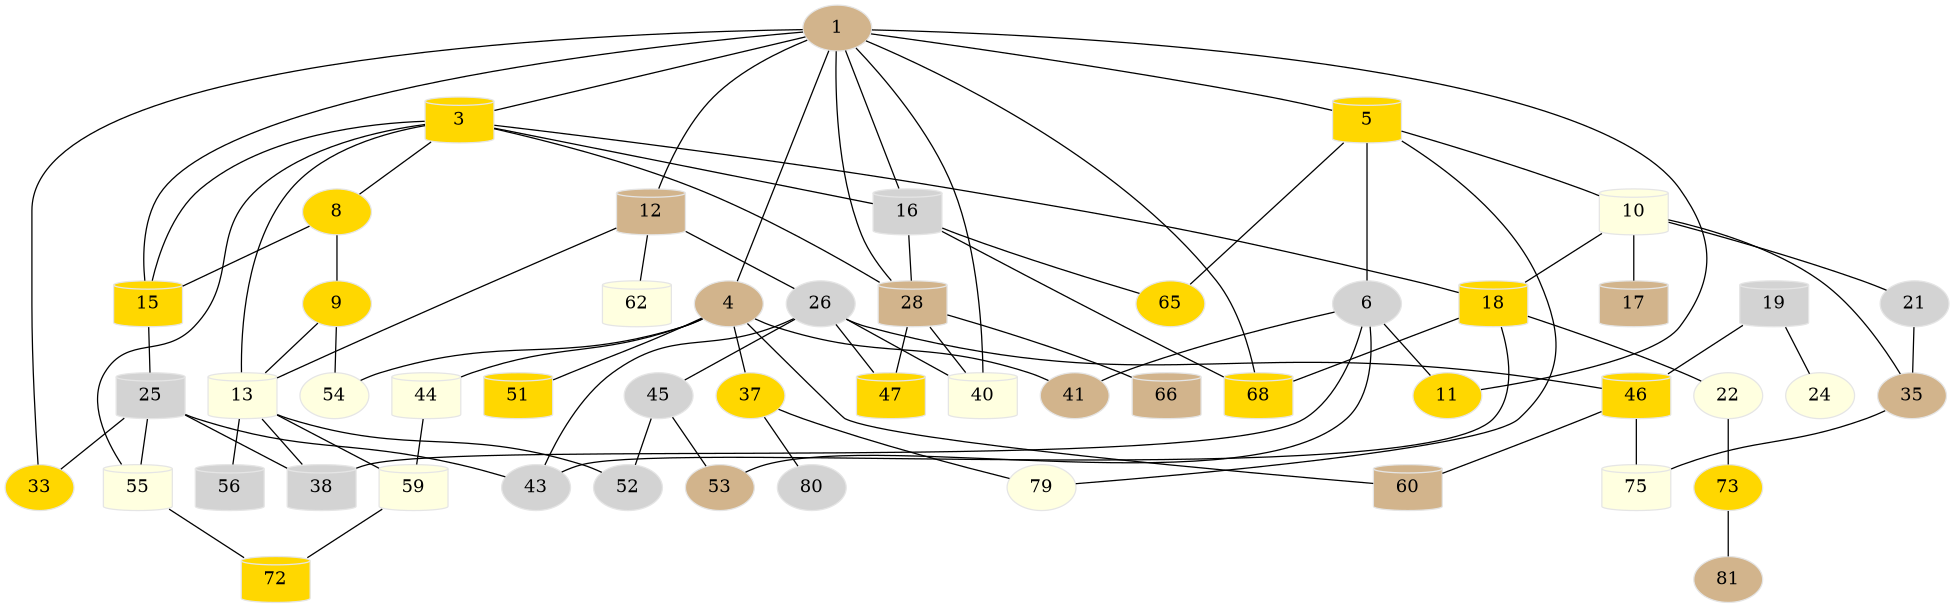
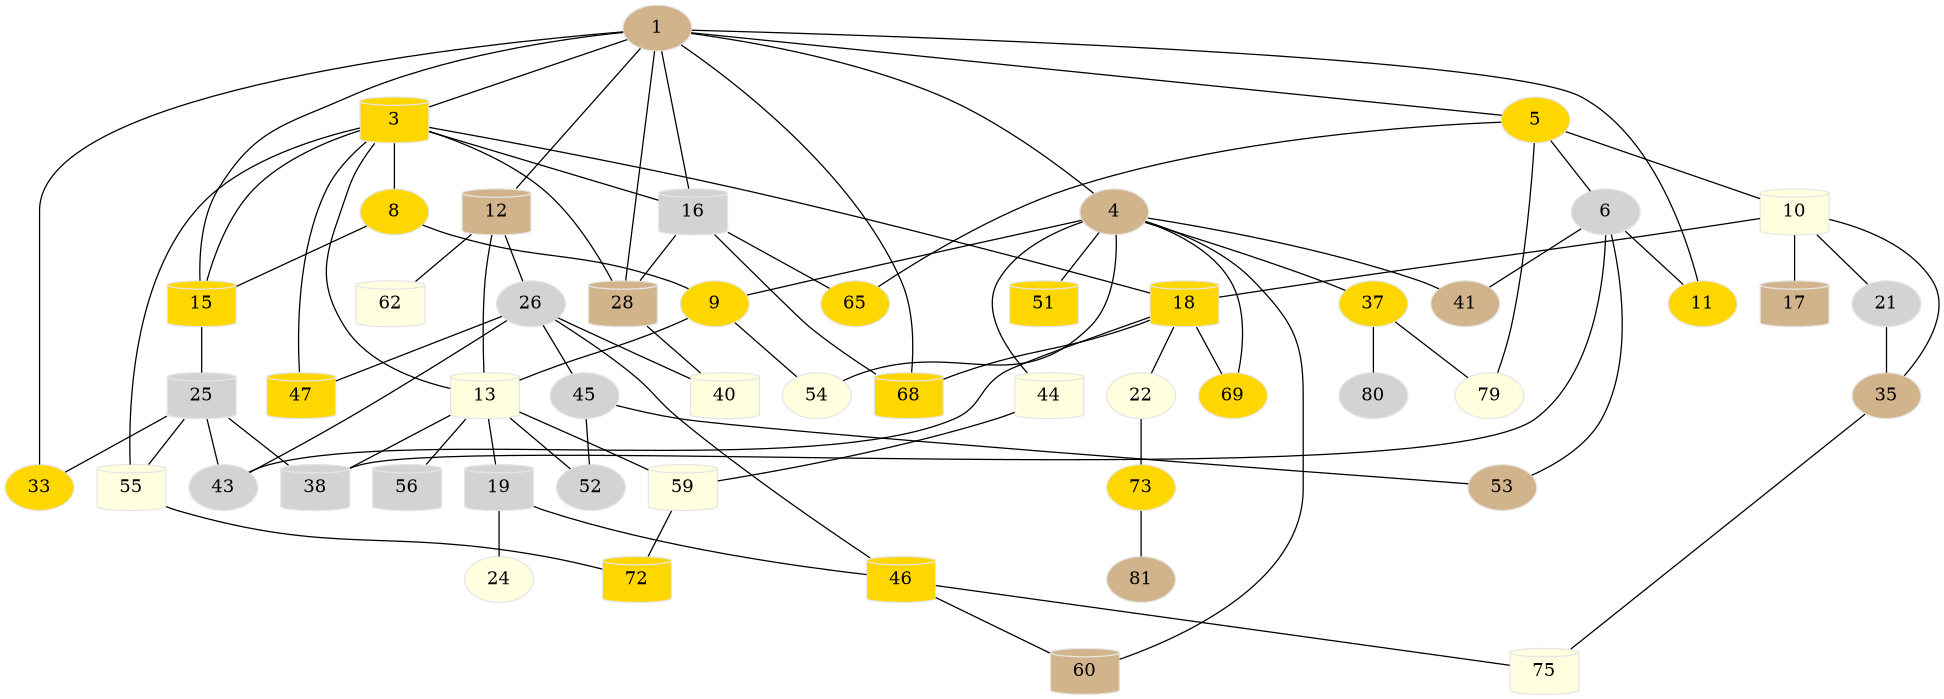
(1367, 120) -> (1535, 120)
(959, 204) -> none
none -> (906, 259)
(900, 358) -> (309, 242)
(1167, 396) -> none
none -> (1233, 396)
none -> (492, 442)
